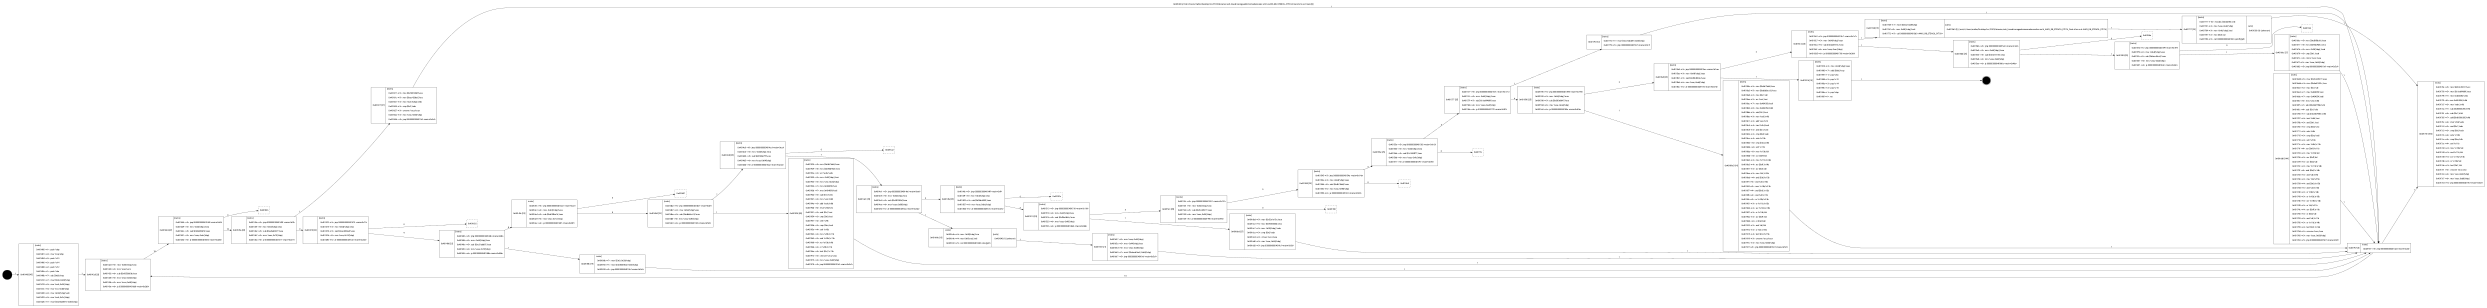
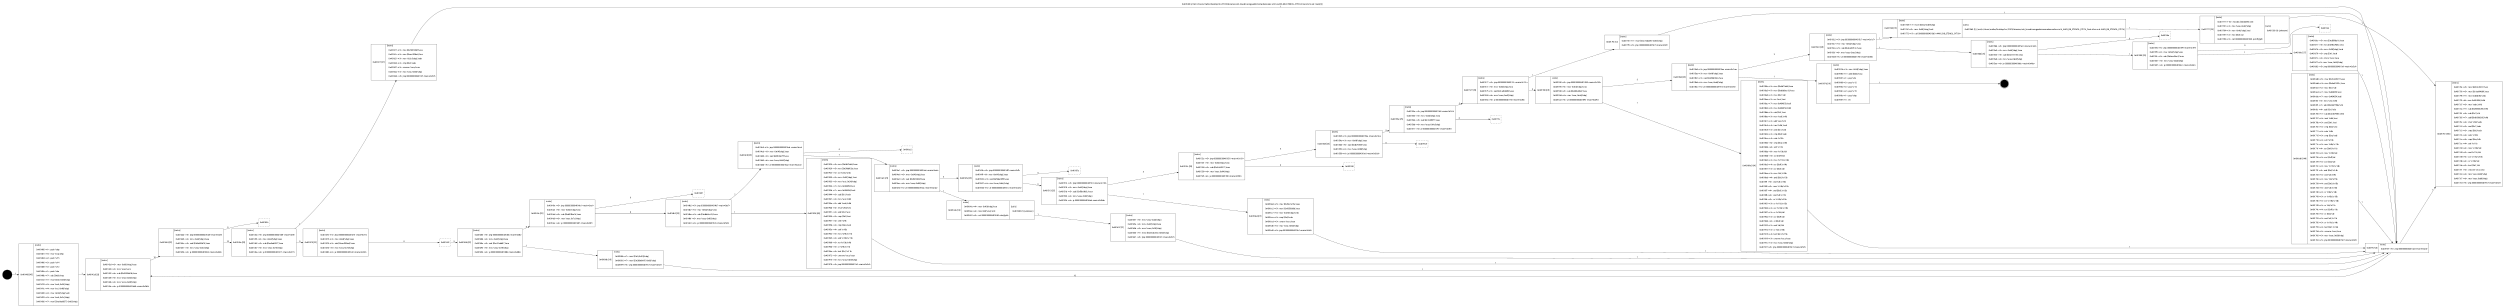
(403, 237) -> (453, 243)
